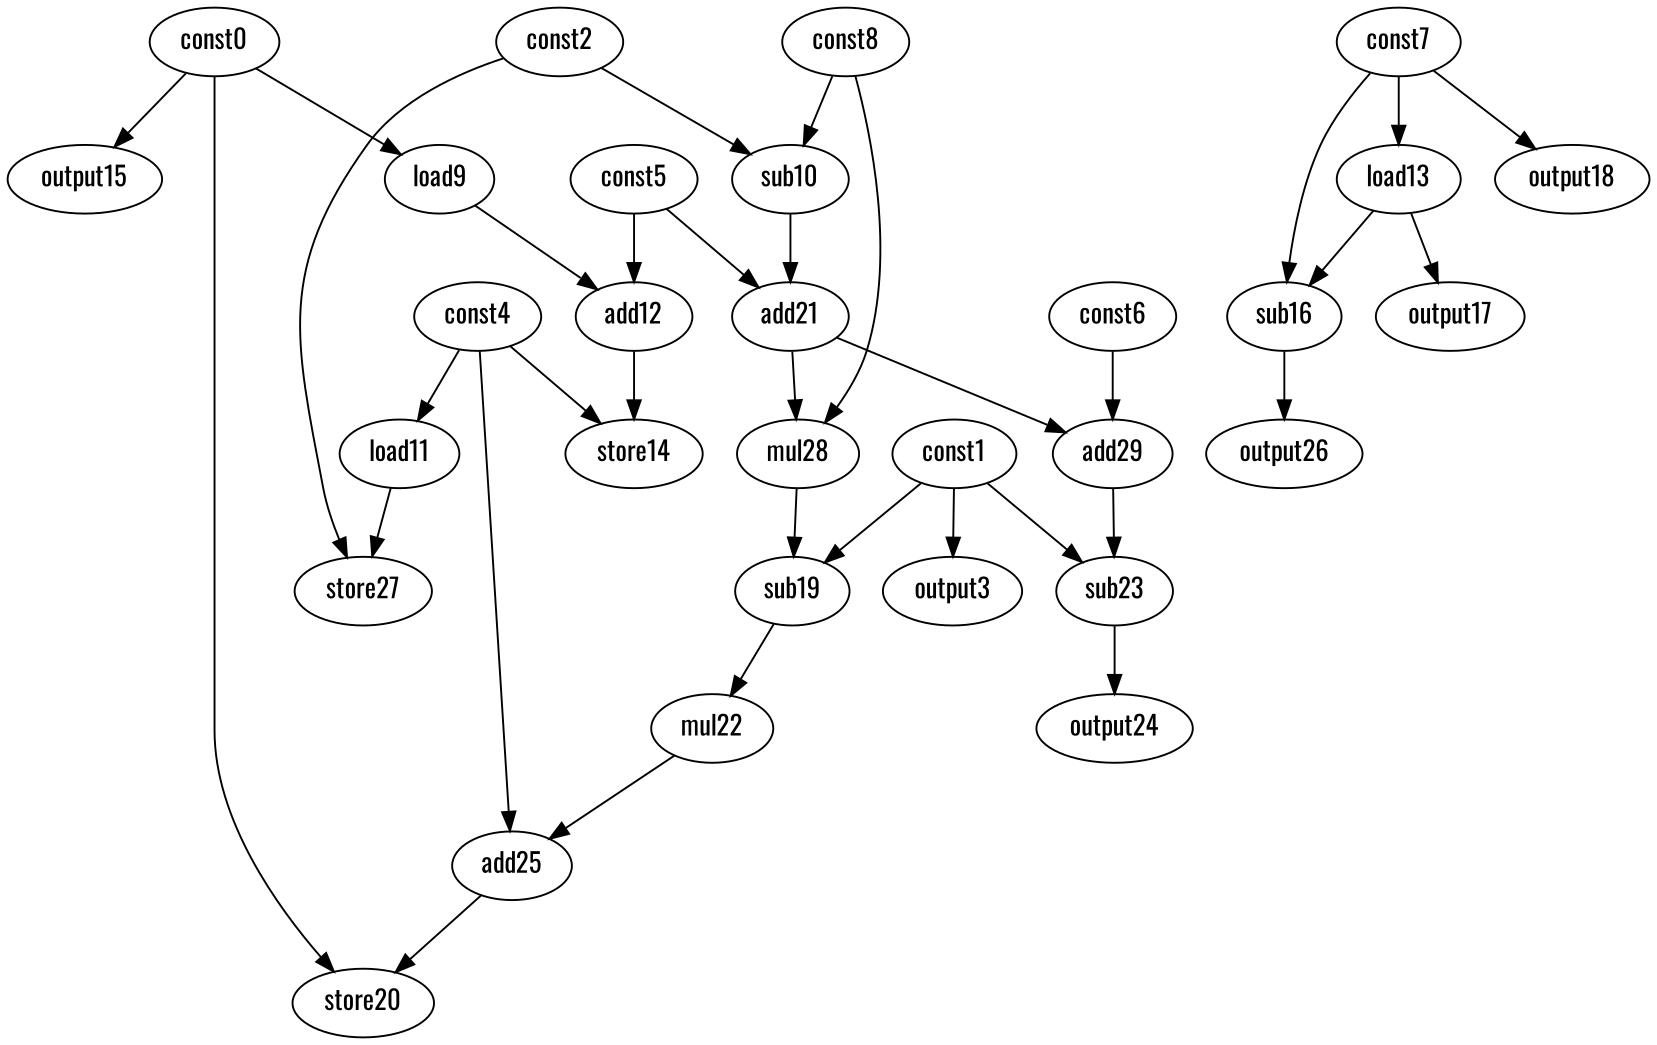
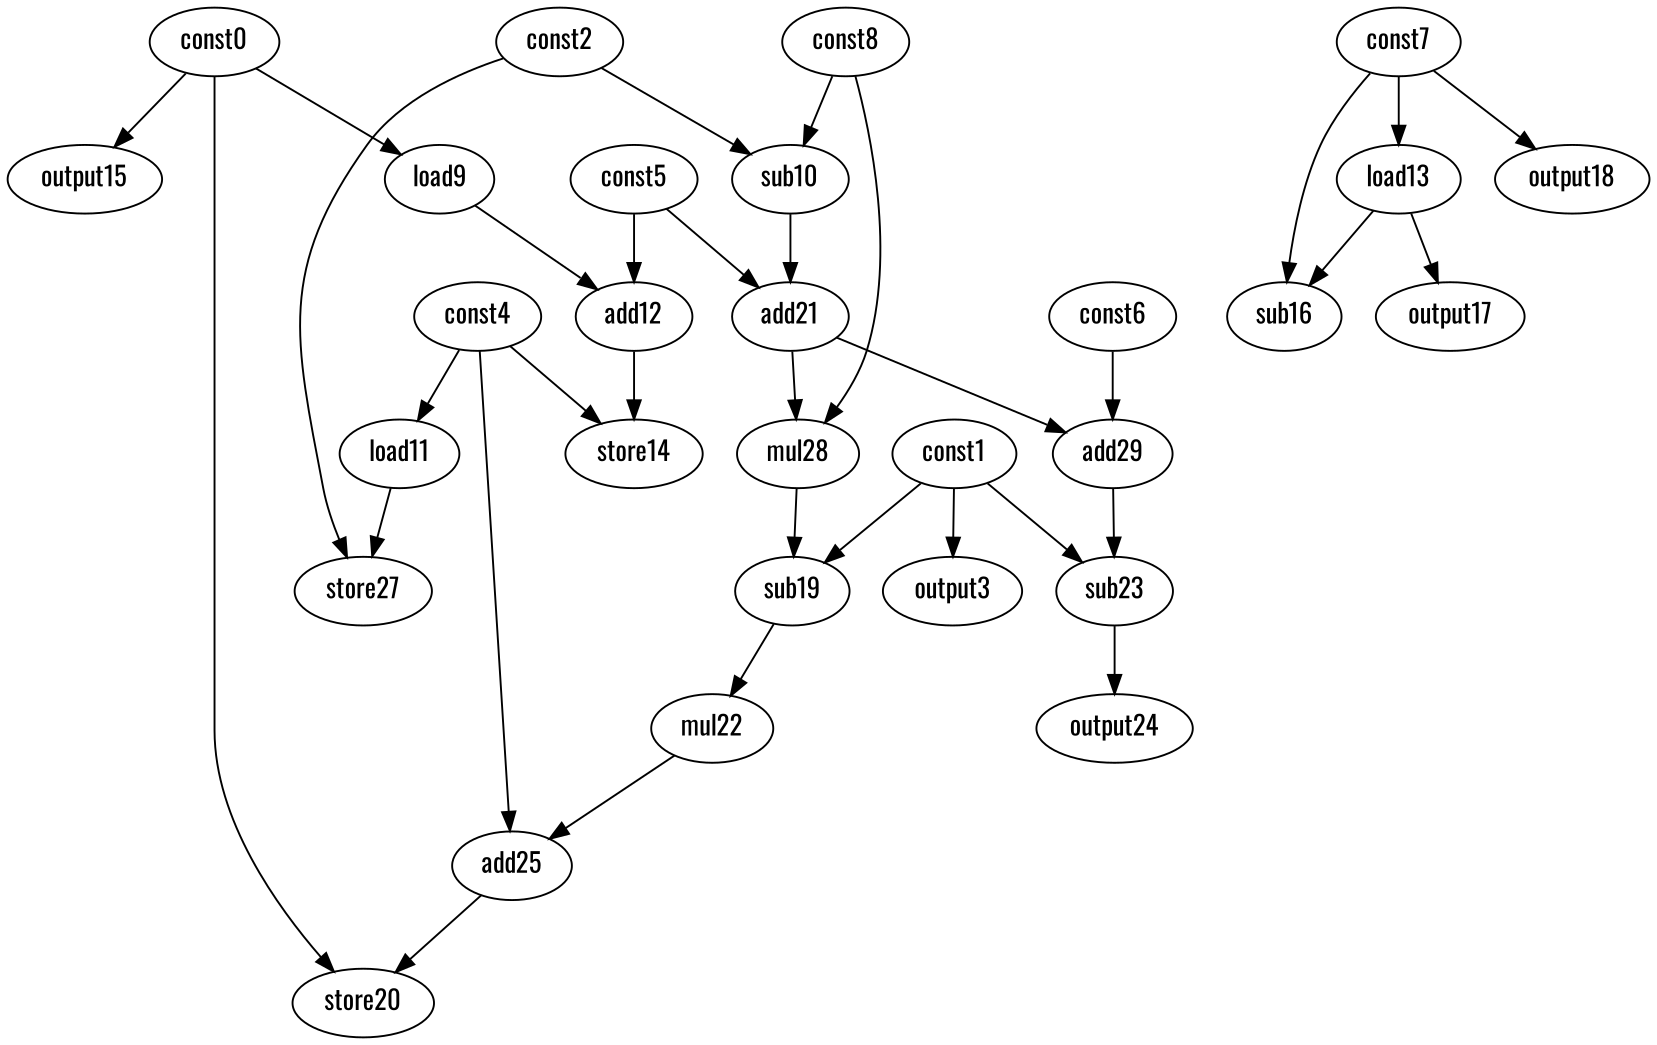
(1284, 454) -> none
